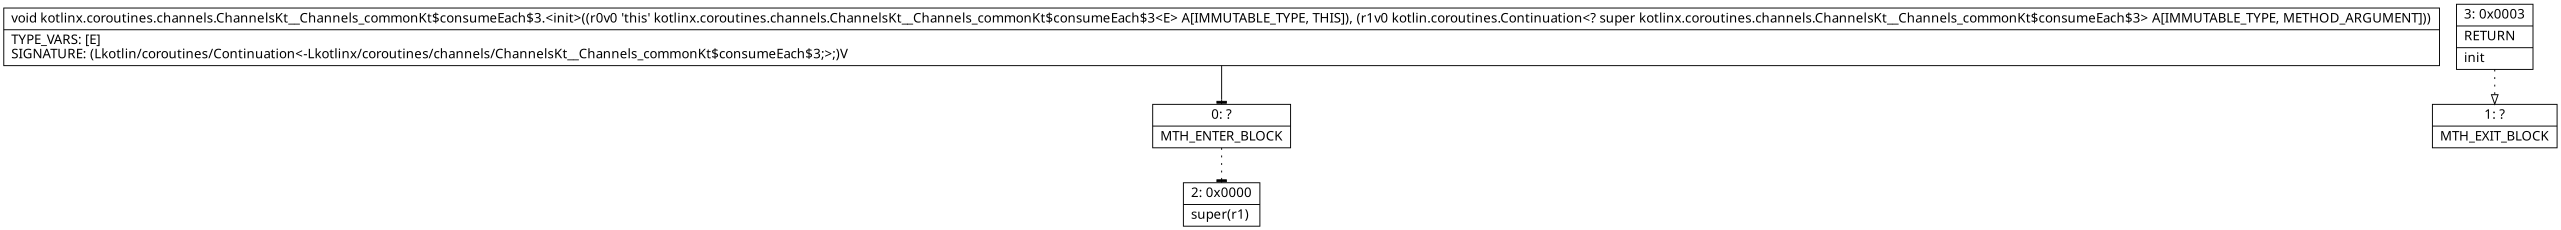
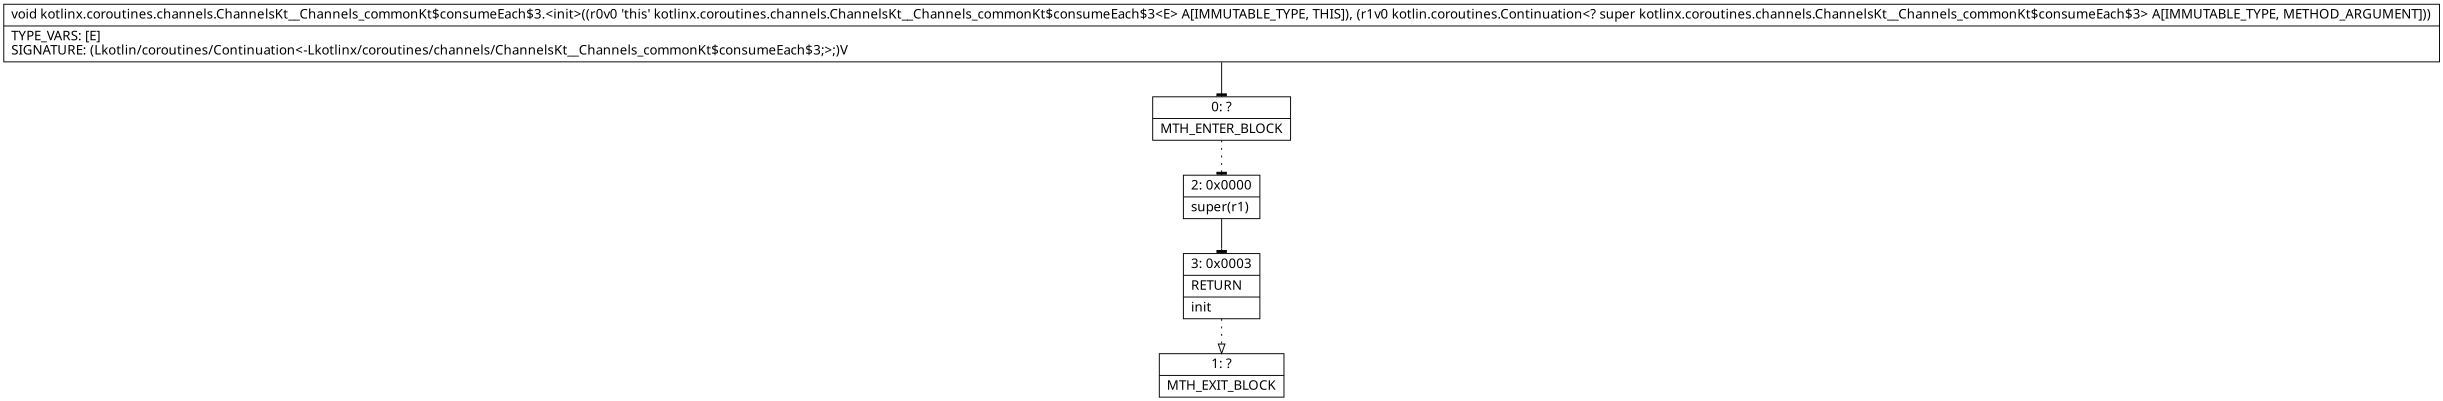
none -> (1222, 234)
